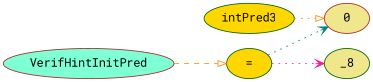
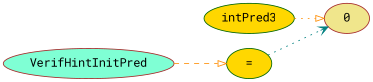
(347, 64) -> none
